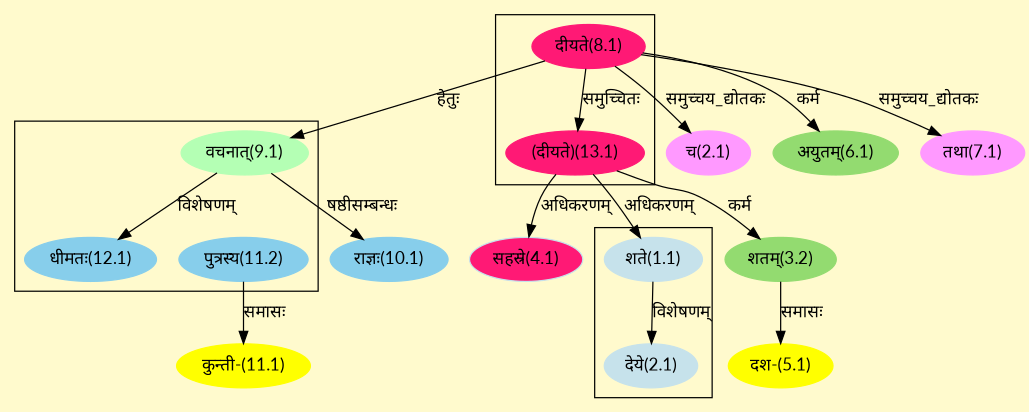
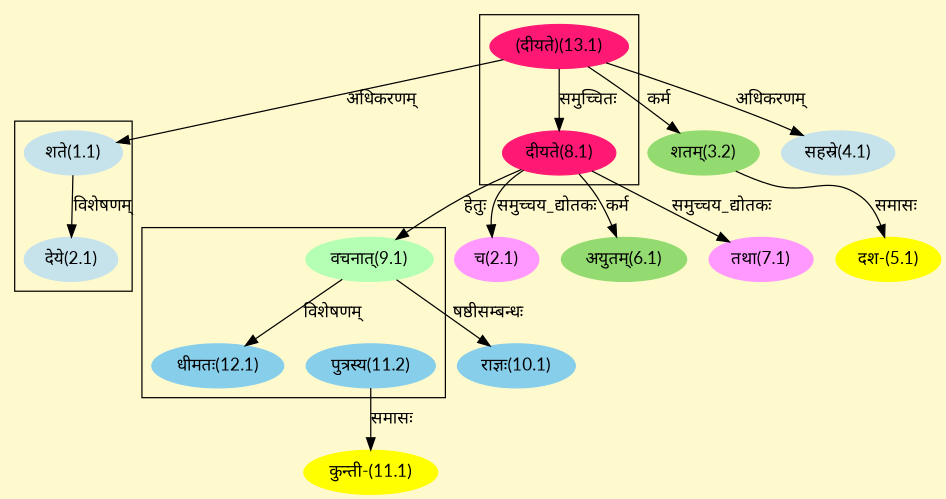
(583, 94) -> (559, 94)
(526, 259) -> (838, 153)
